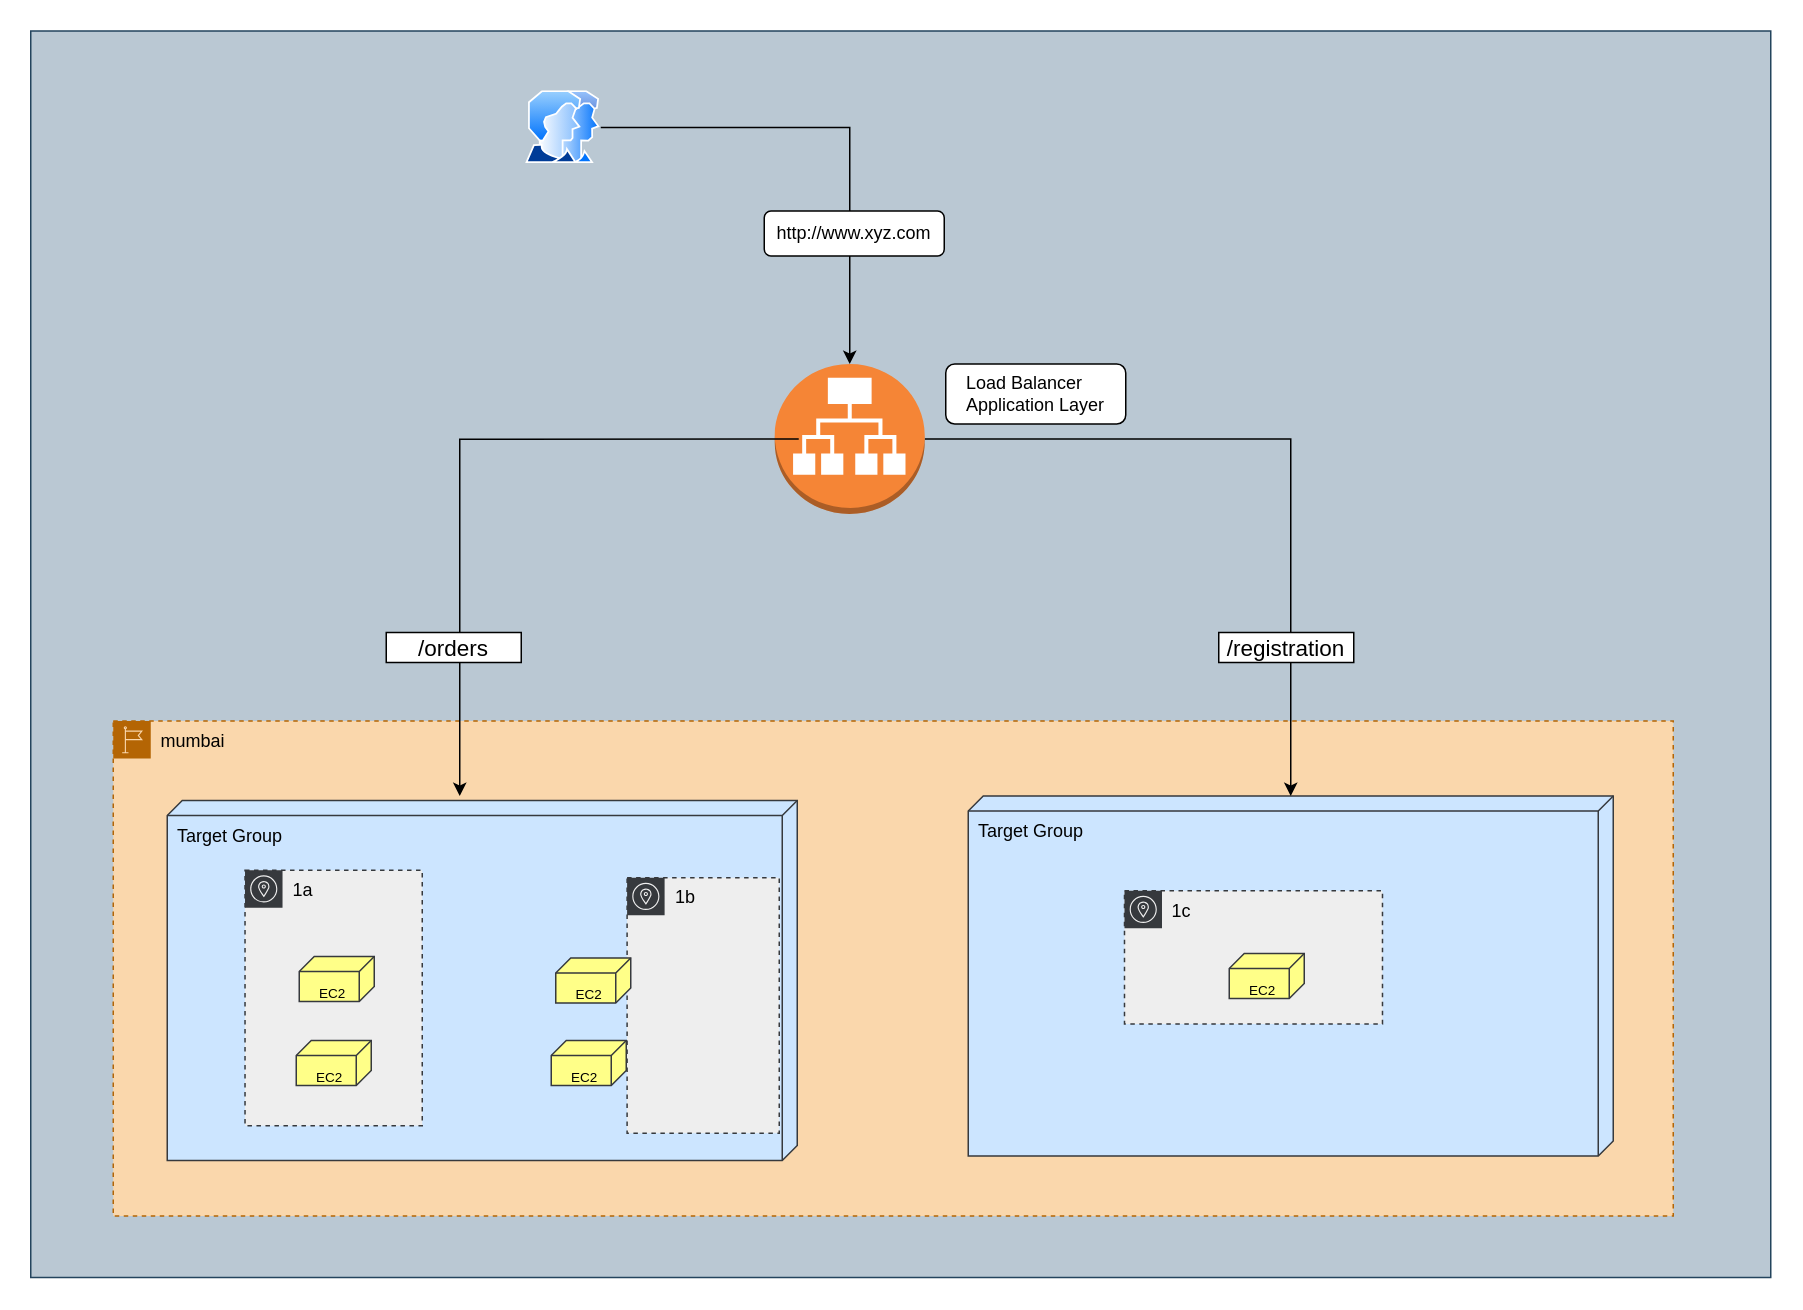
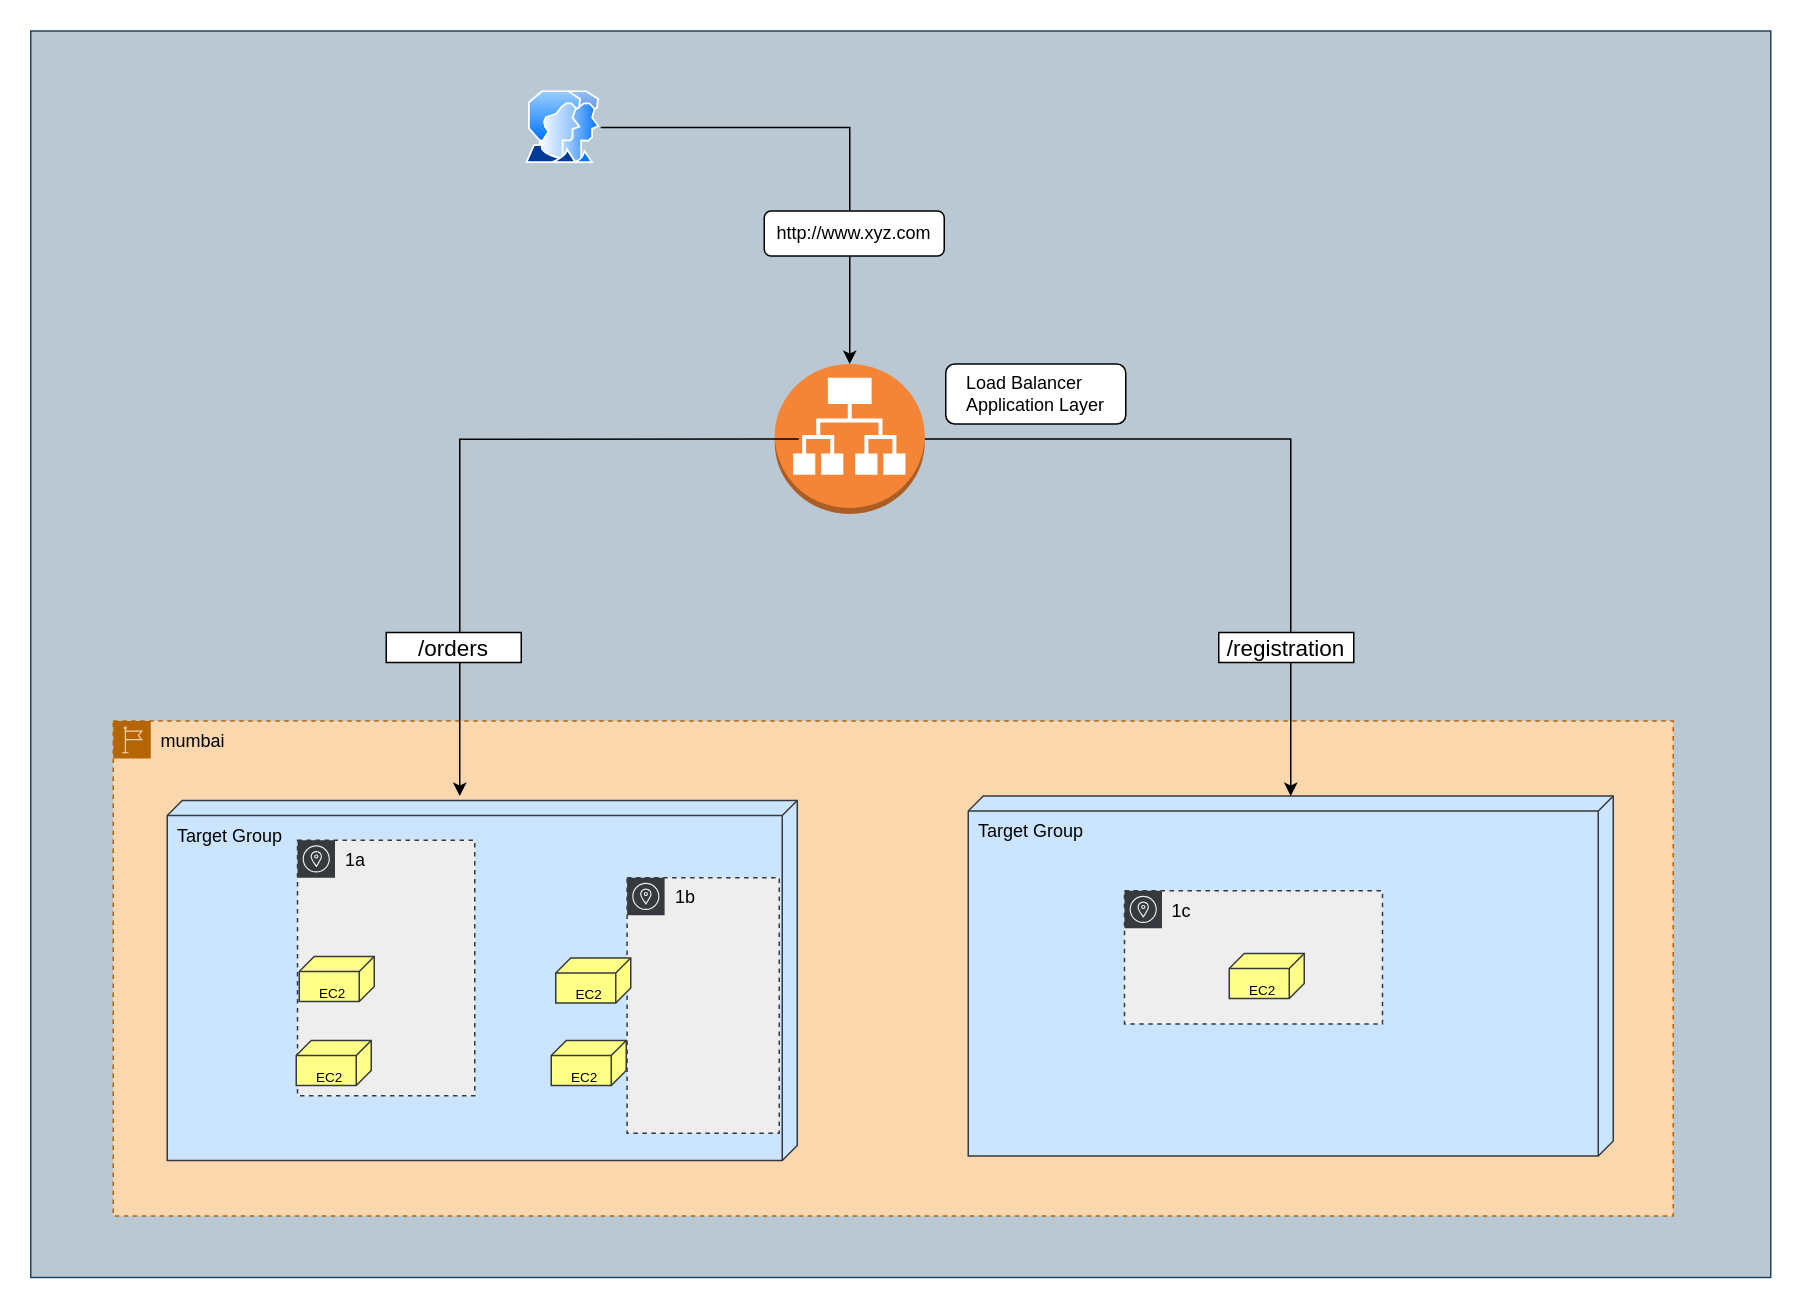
(334, 998) -> (386, 968)
